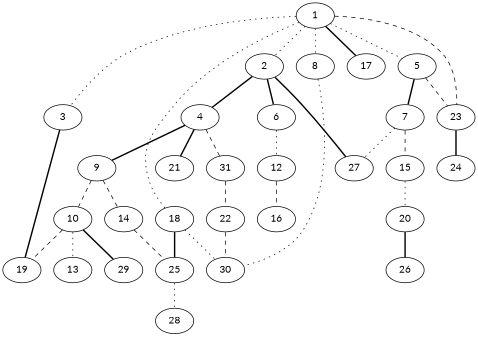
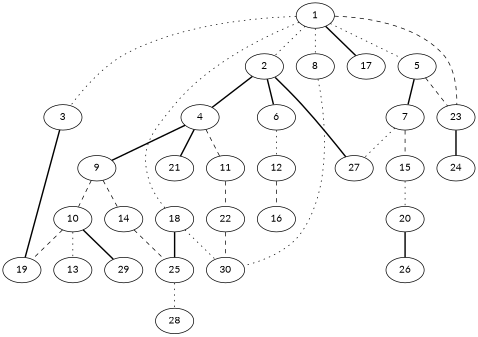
(226, 168) -> (226, 168)
